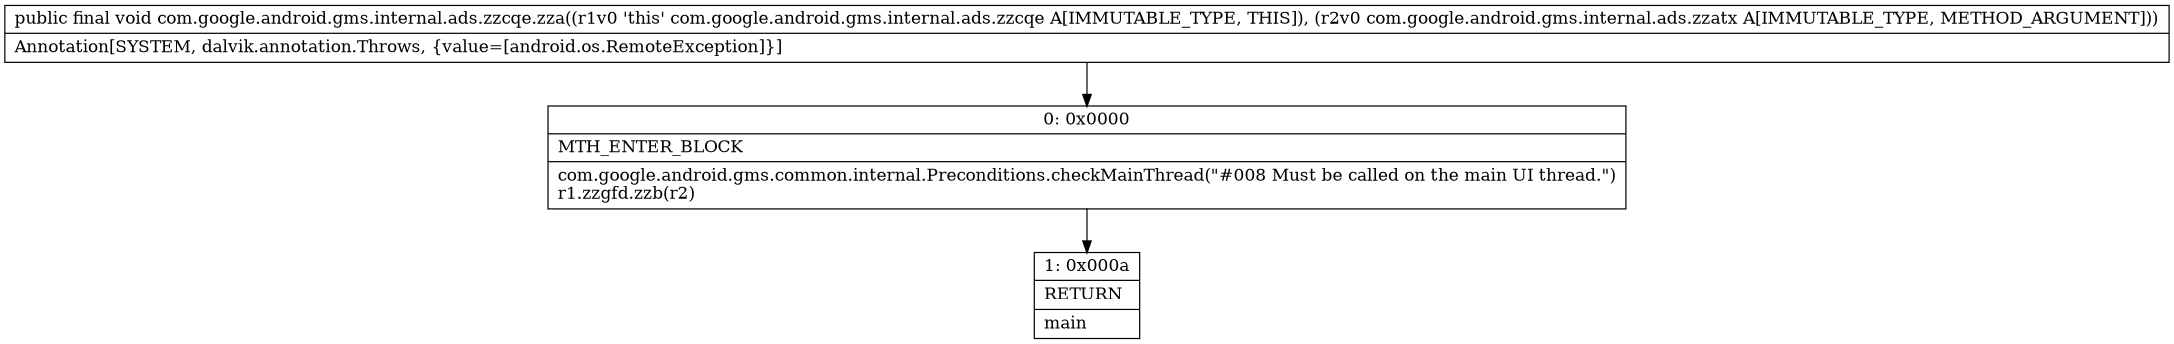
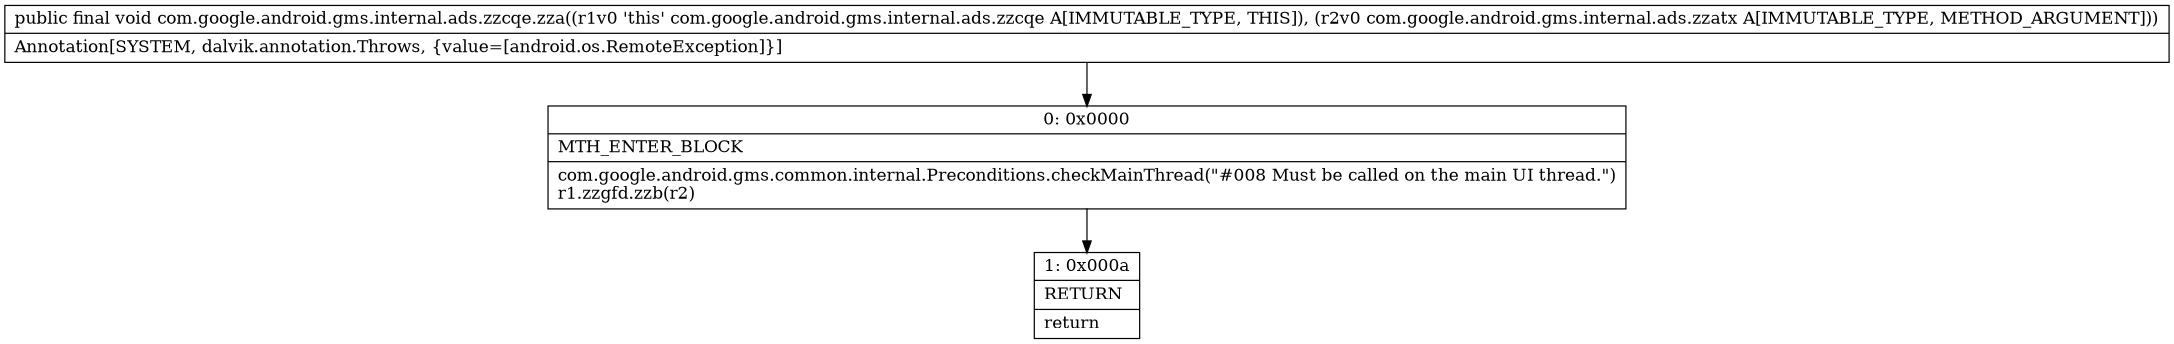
(1066, 323) -> (1072, 323)
